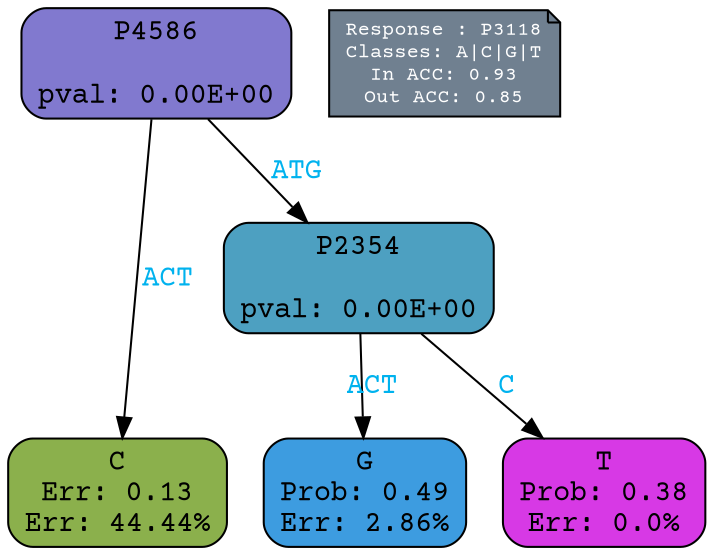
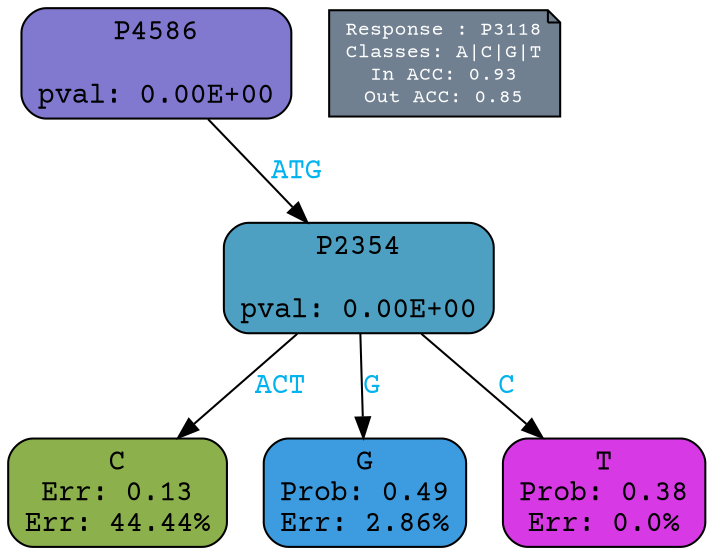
(138, 268) -> (246, 379)
(372, 385) -> (372, 385)
